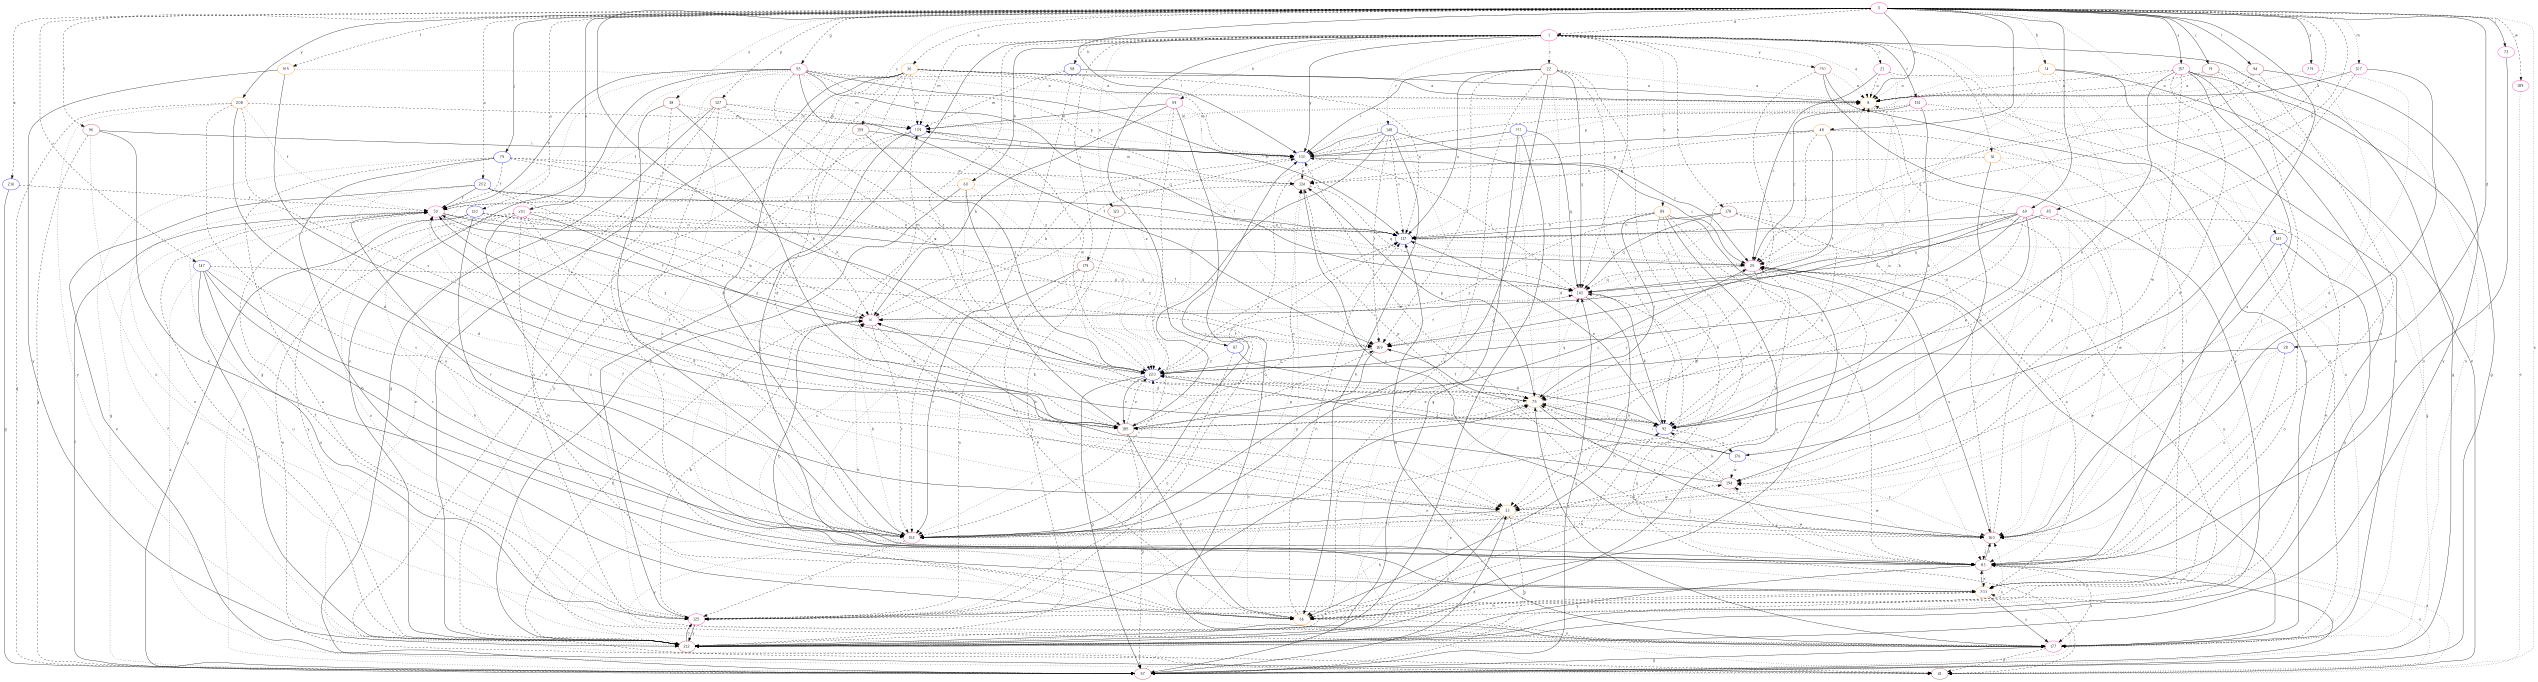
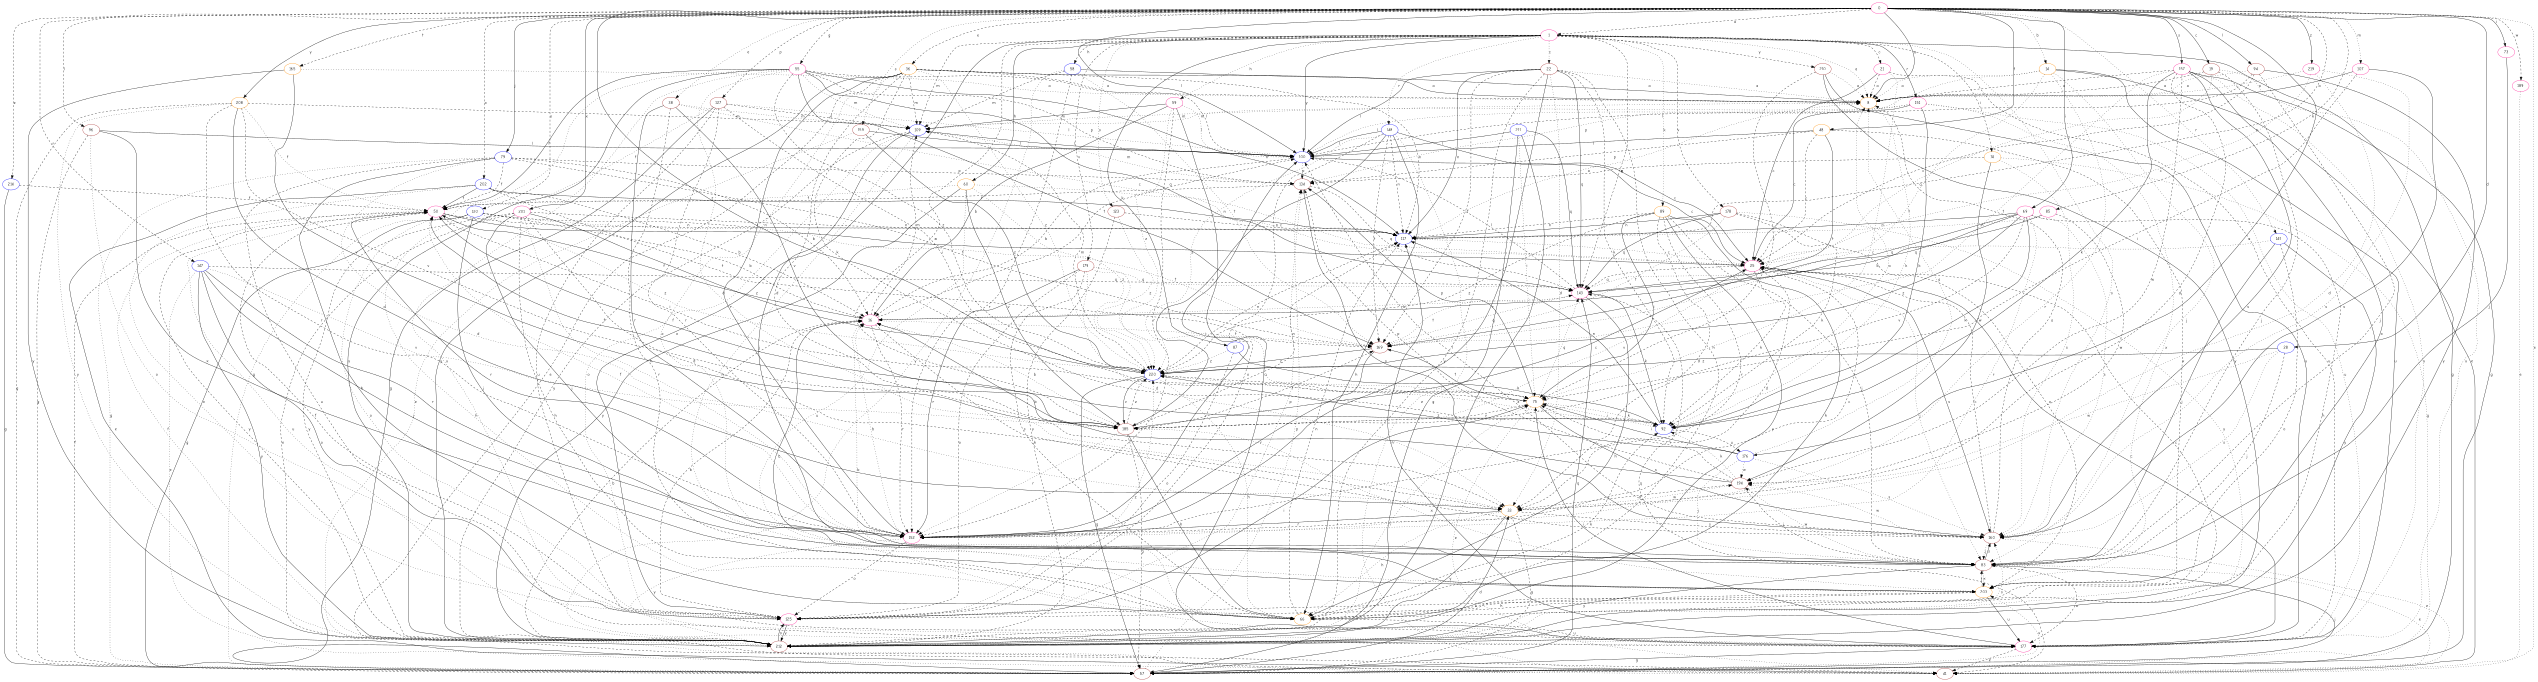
(832, 116) -> (831, 116)
(74, 647) -> (74, 647)
